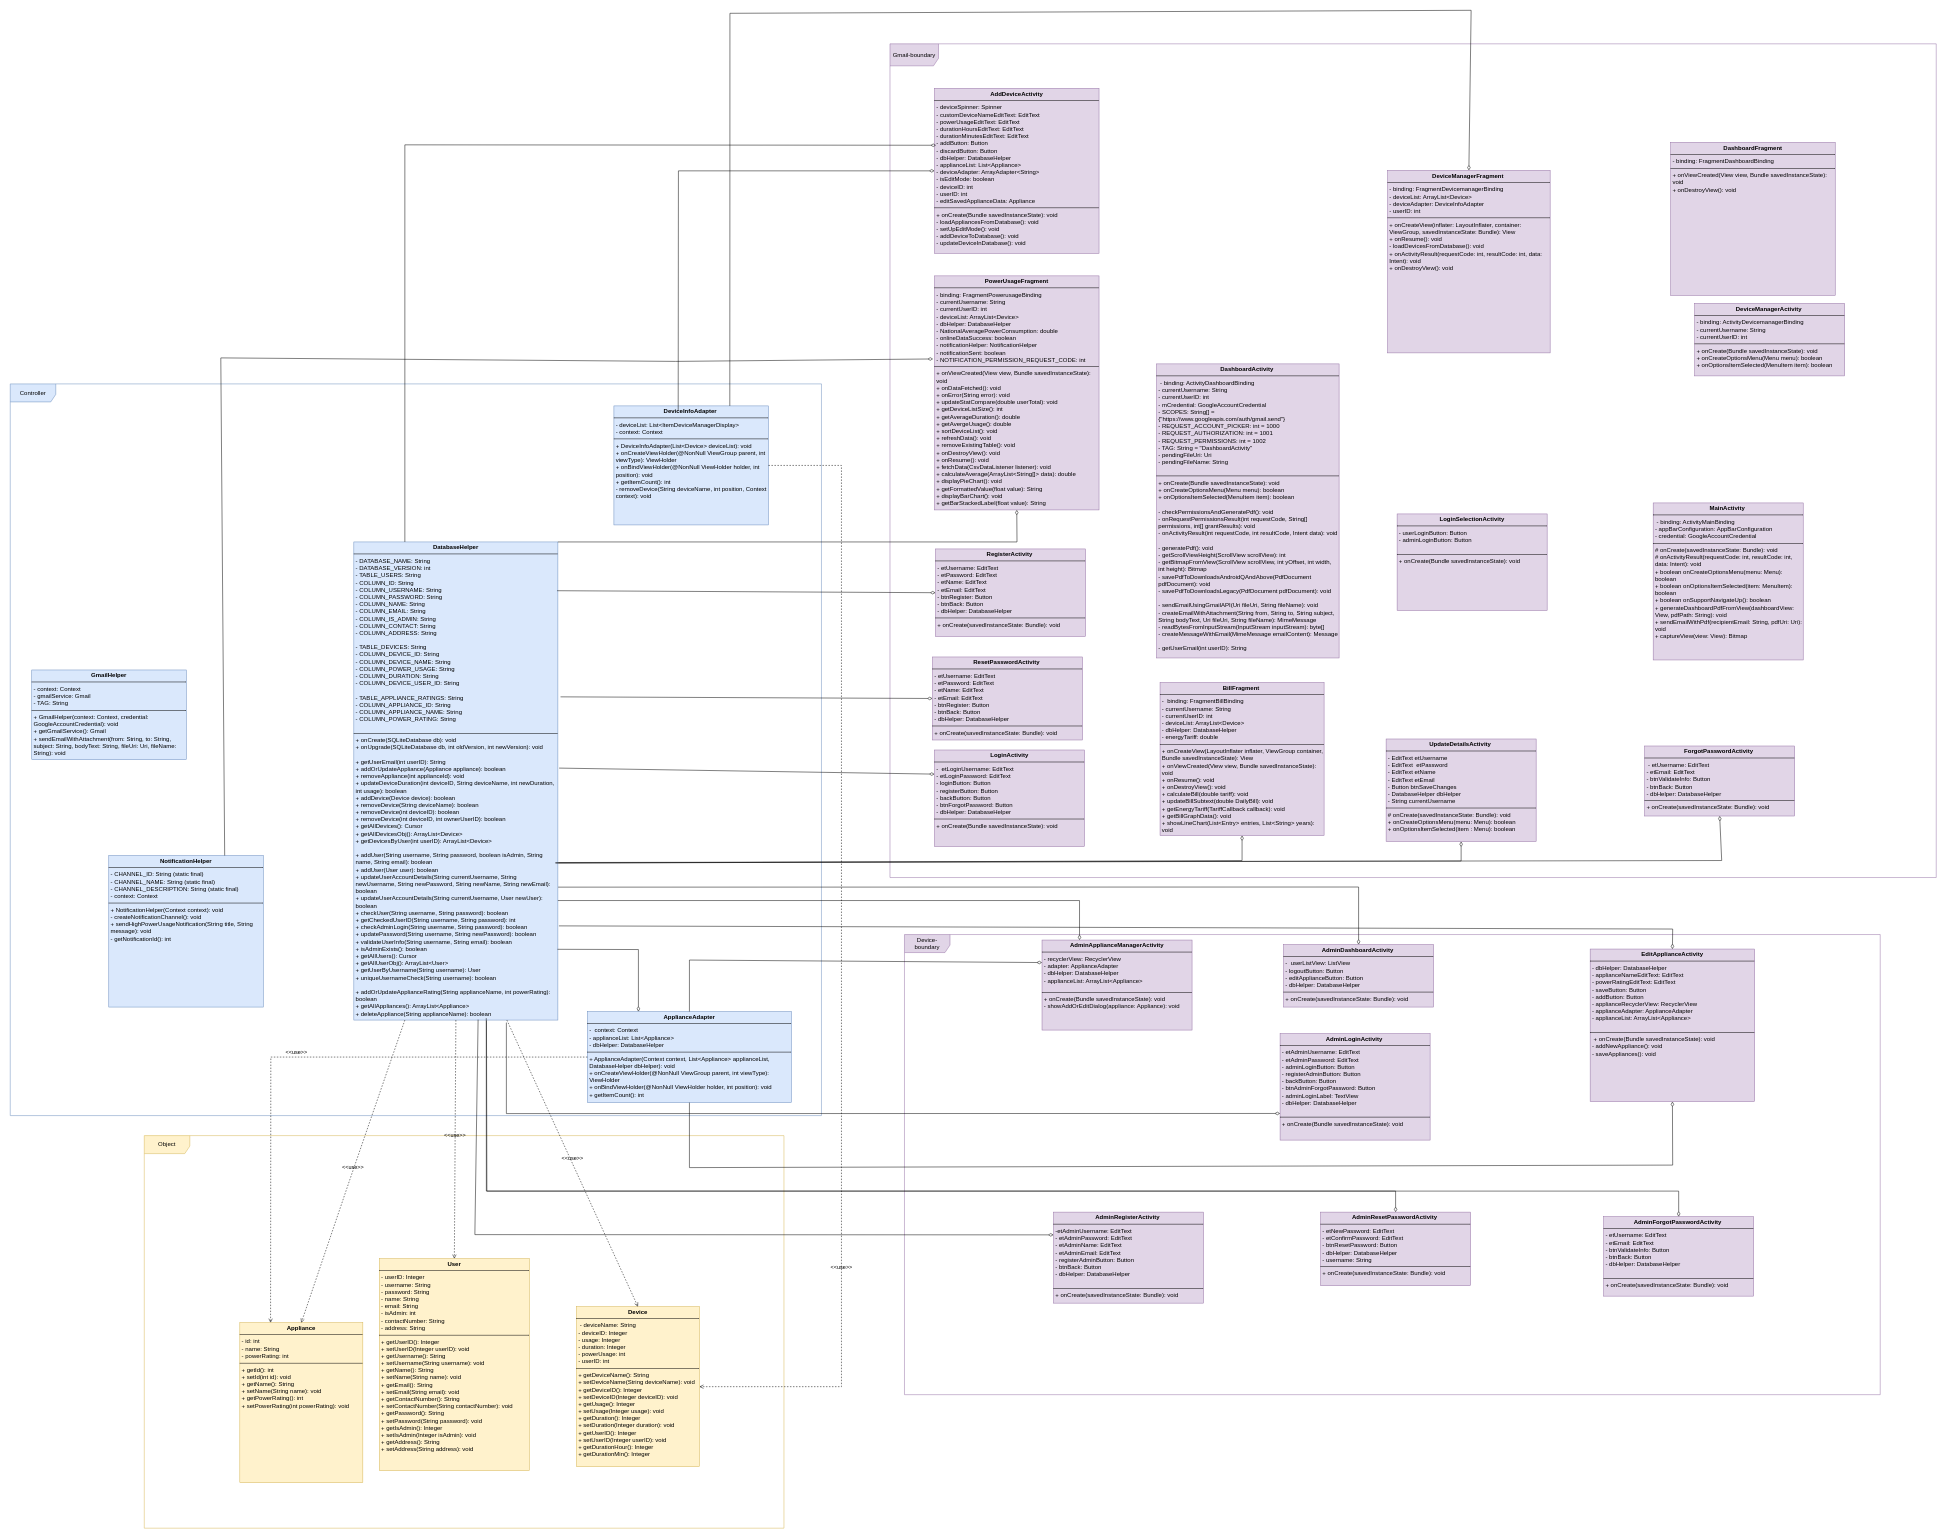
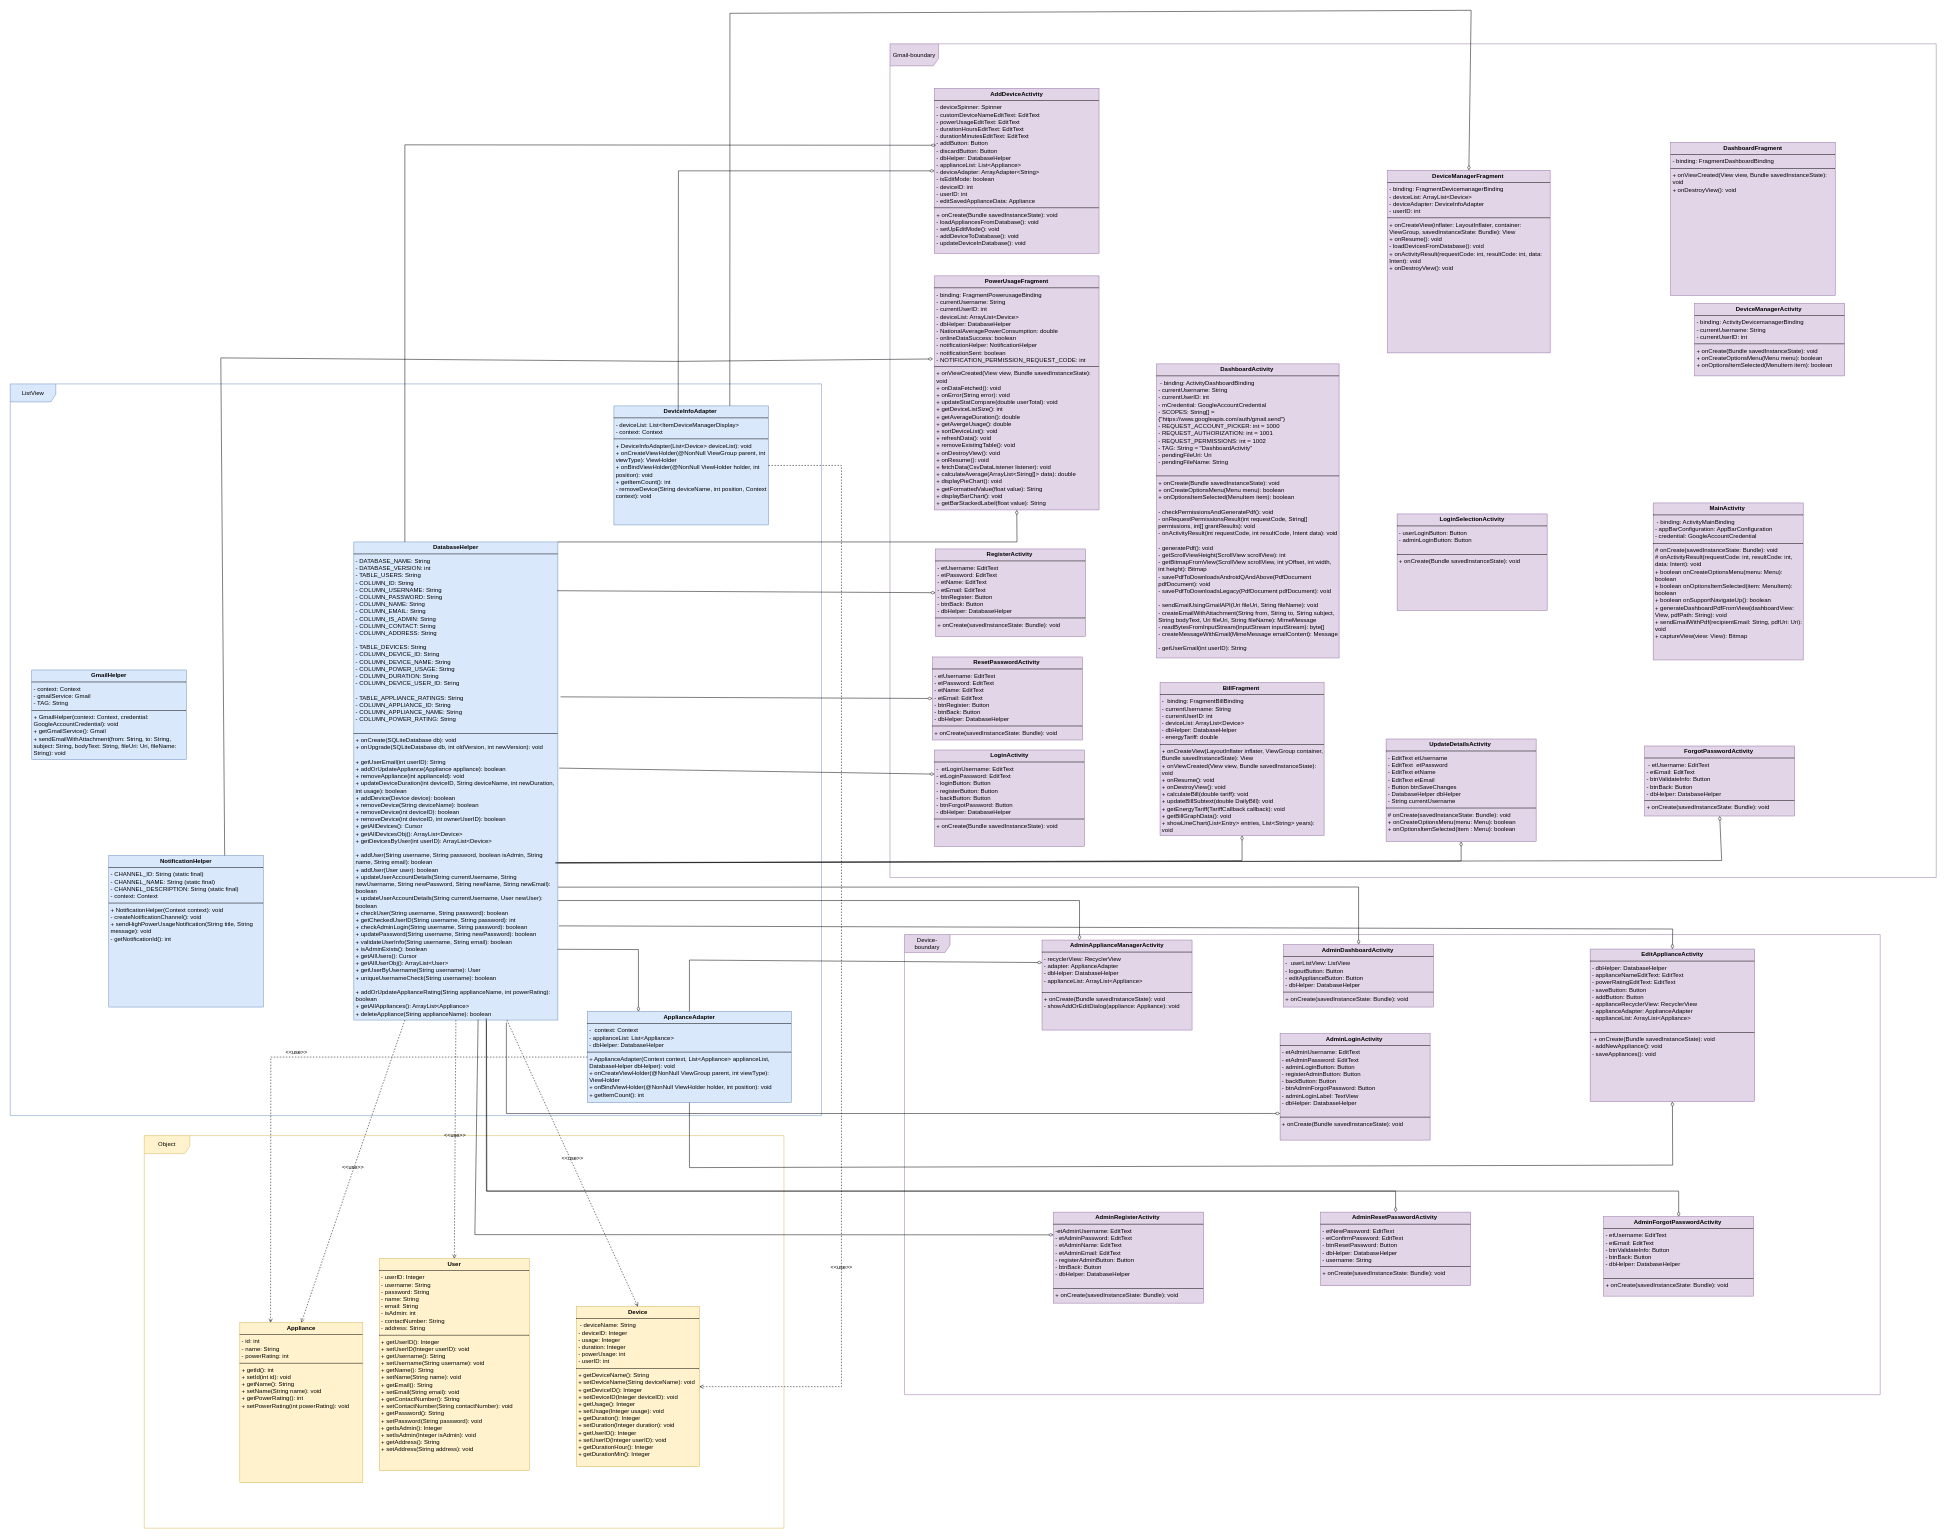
(33, 393) -> (33, 393)
